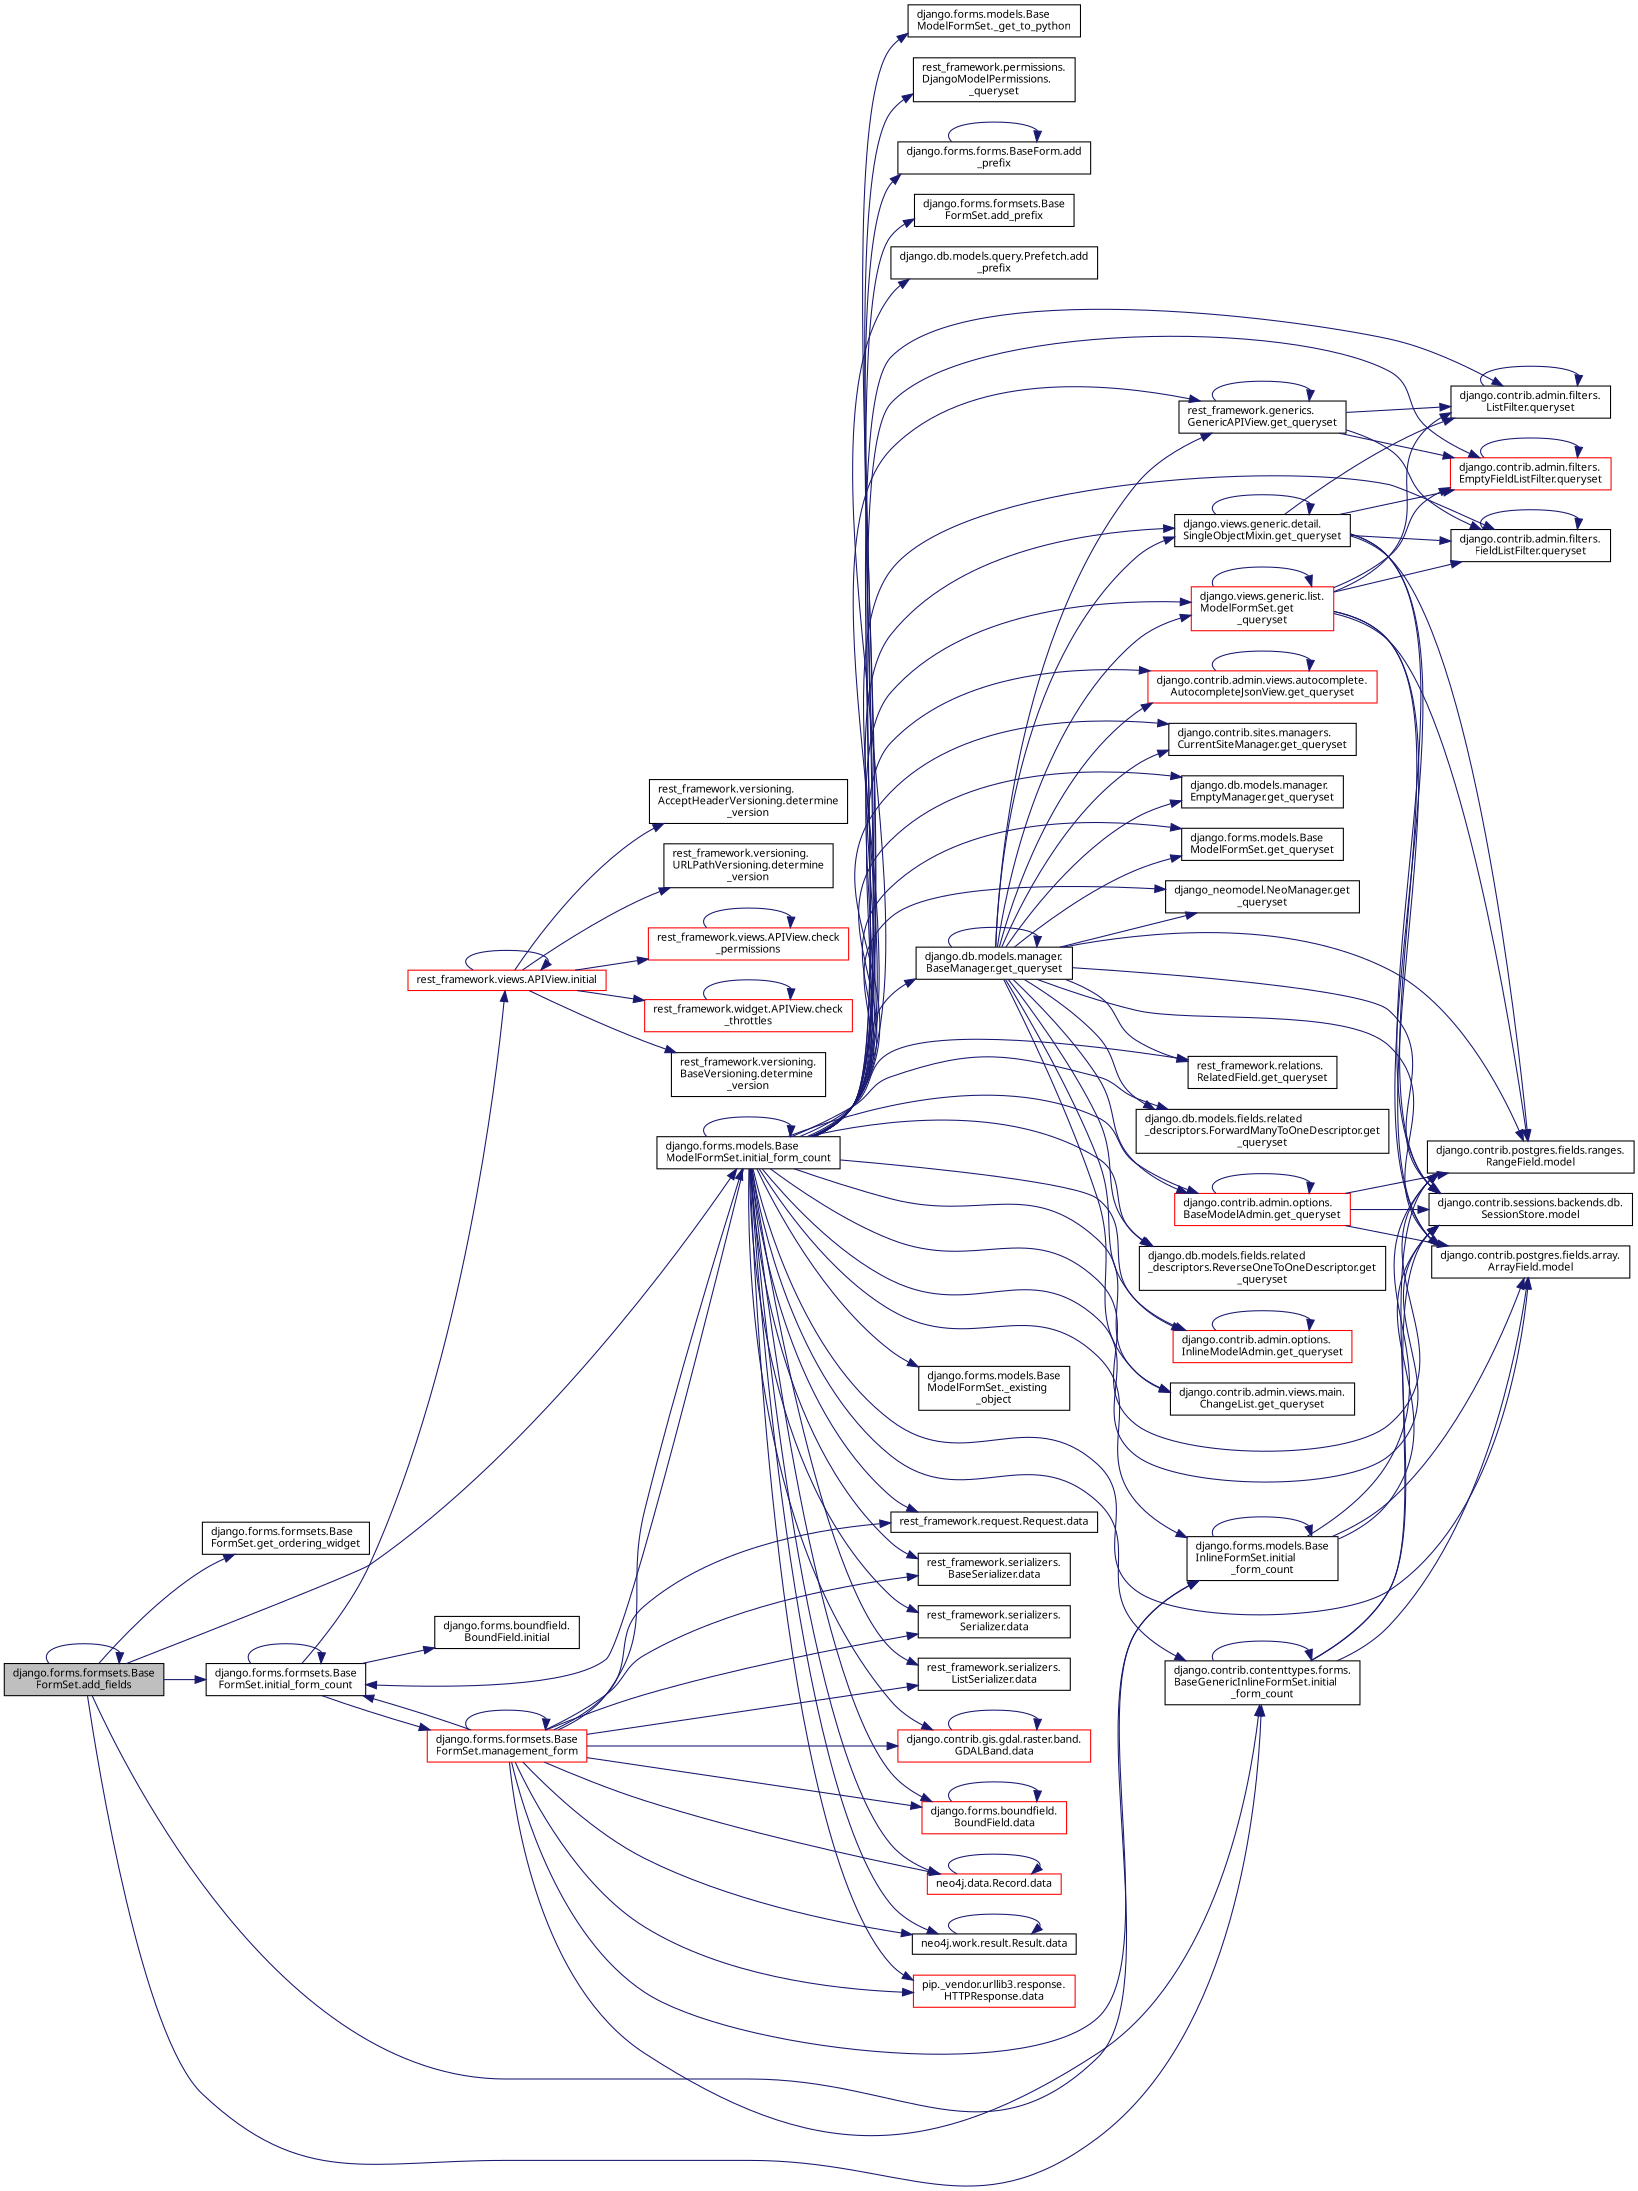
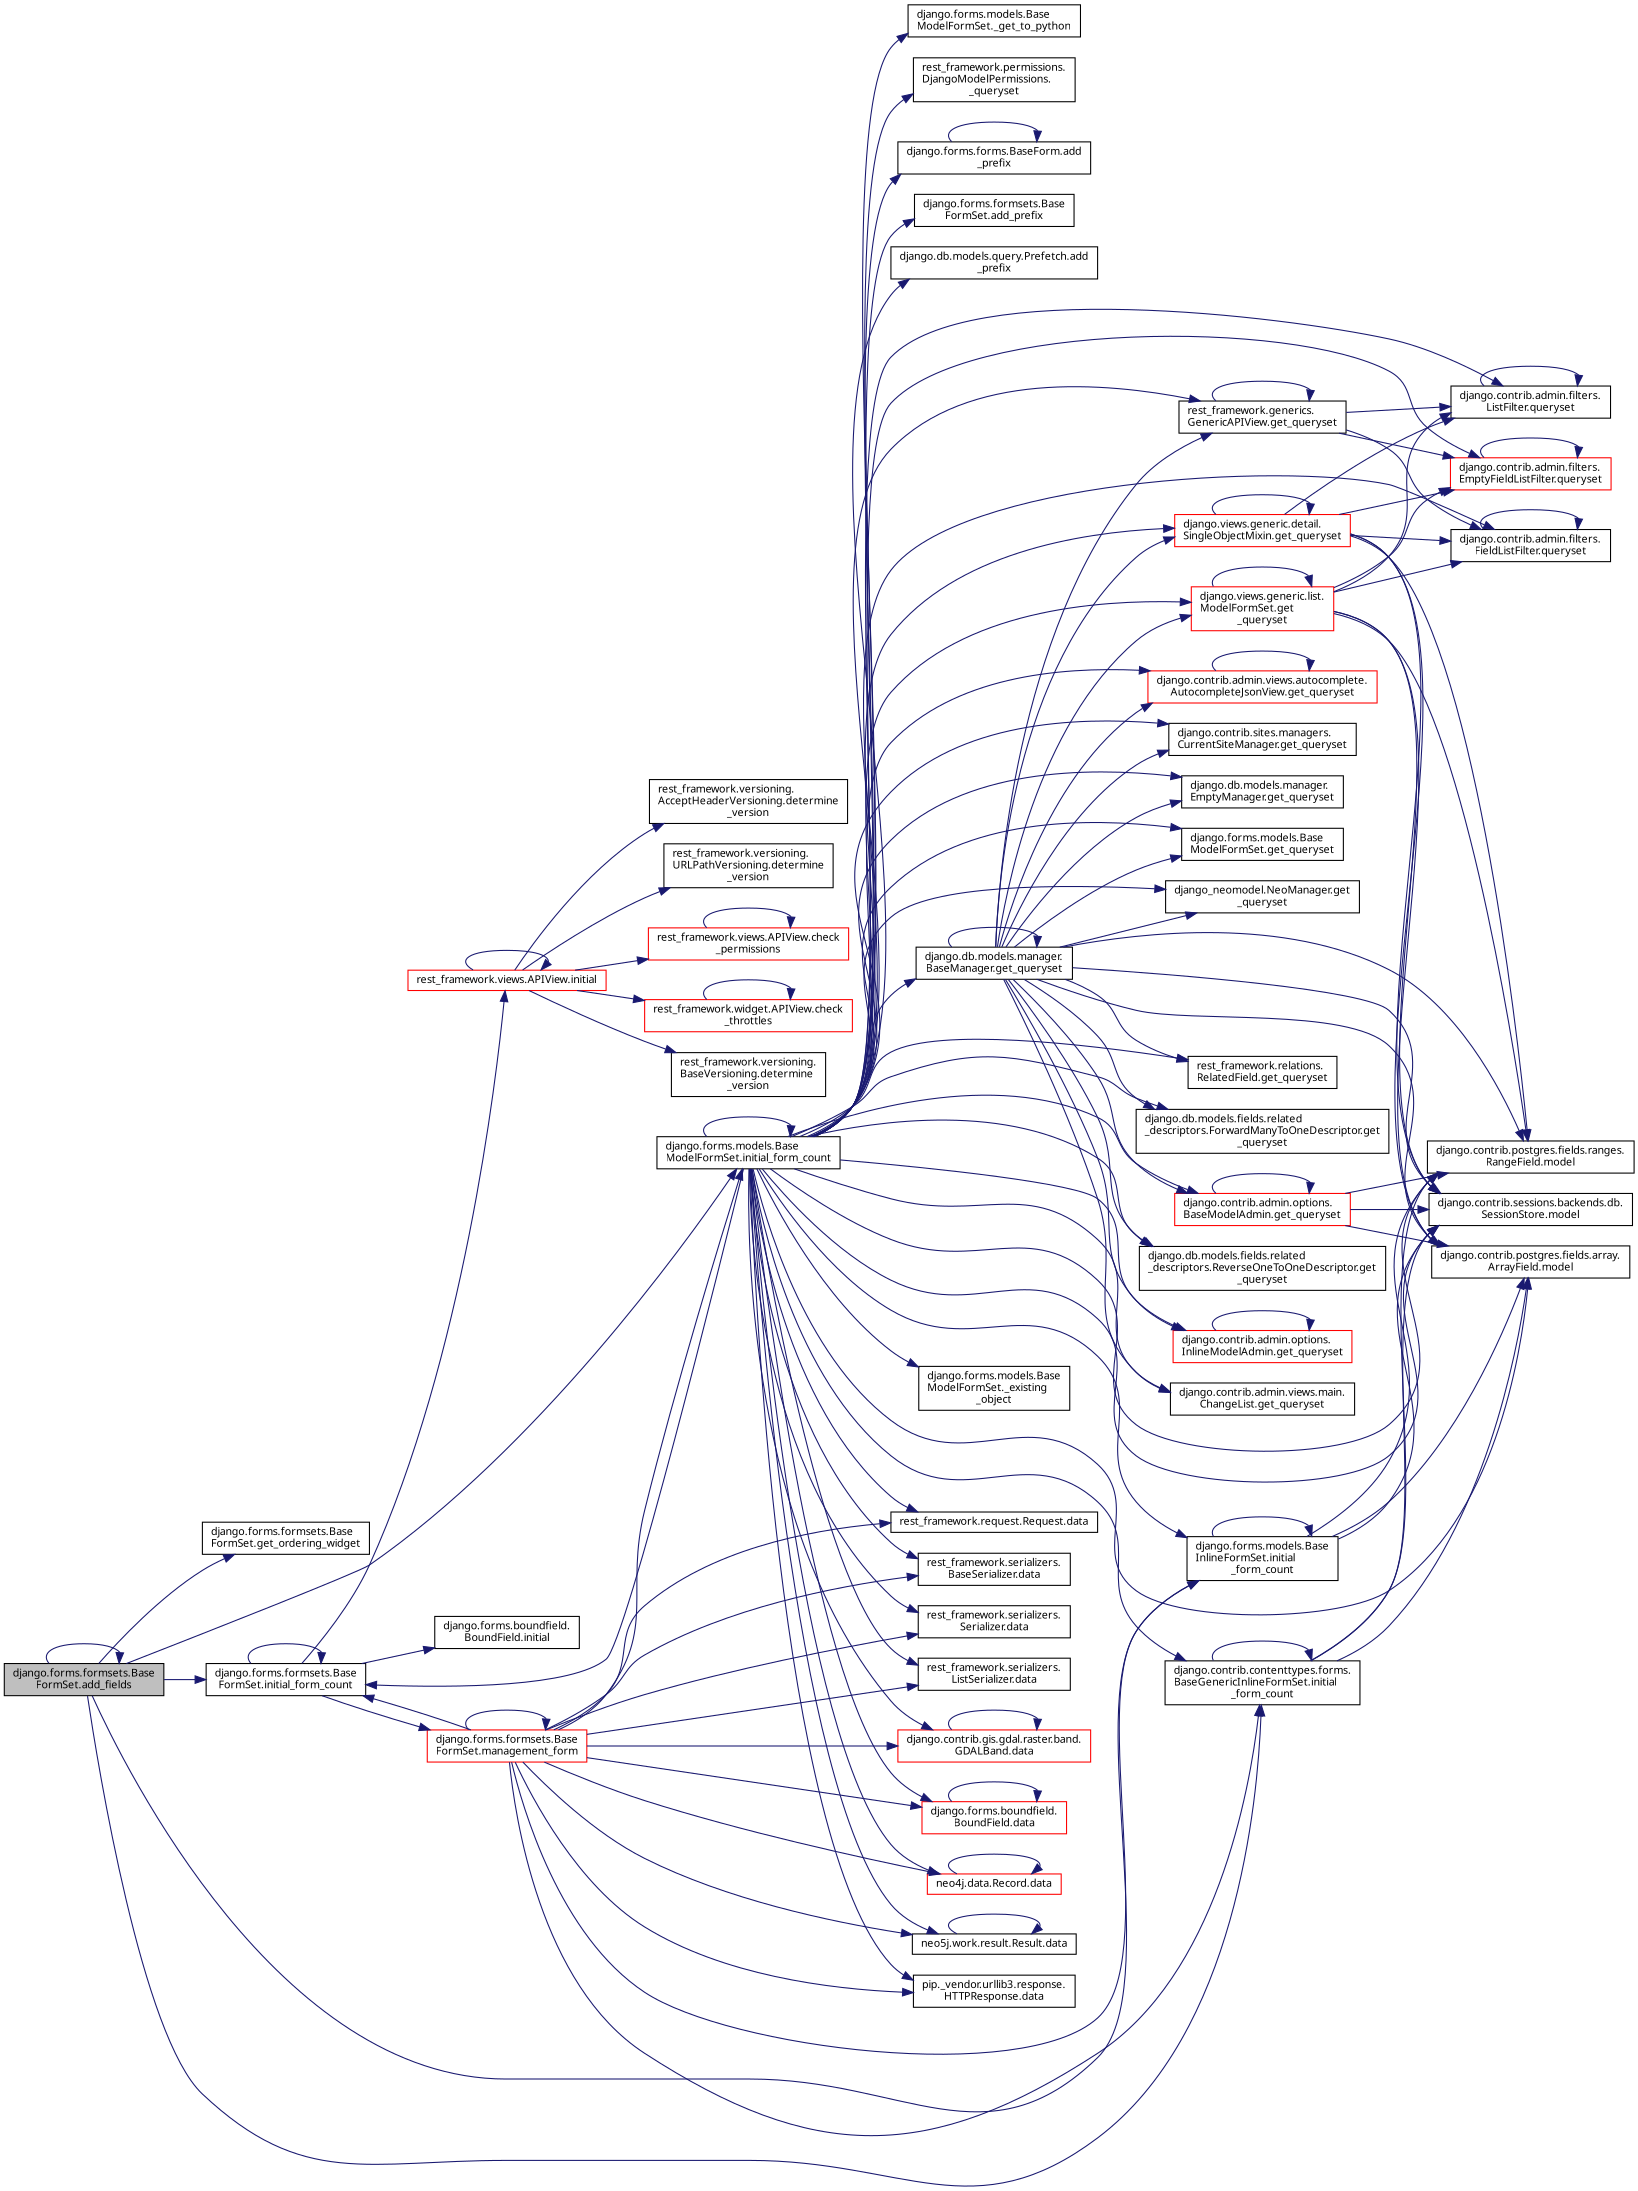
(1263, 531) -> (1263, 531)
(994, 1944) -> (994, 1944)
(994, 1991) -> (994, 1991)
